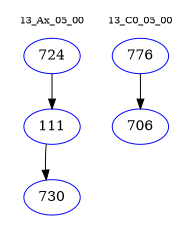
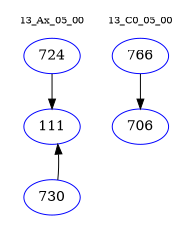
(140, 56) -> (140, 56)
(45, 157) -> (59, 167)
